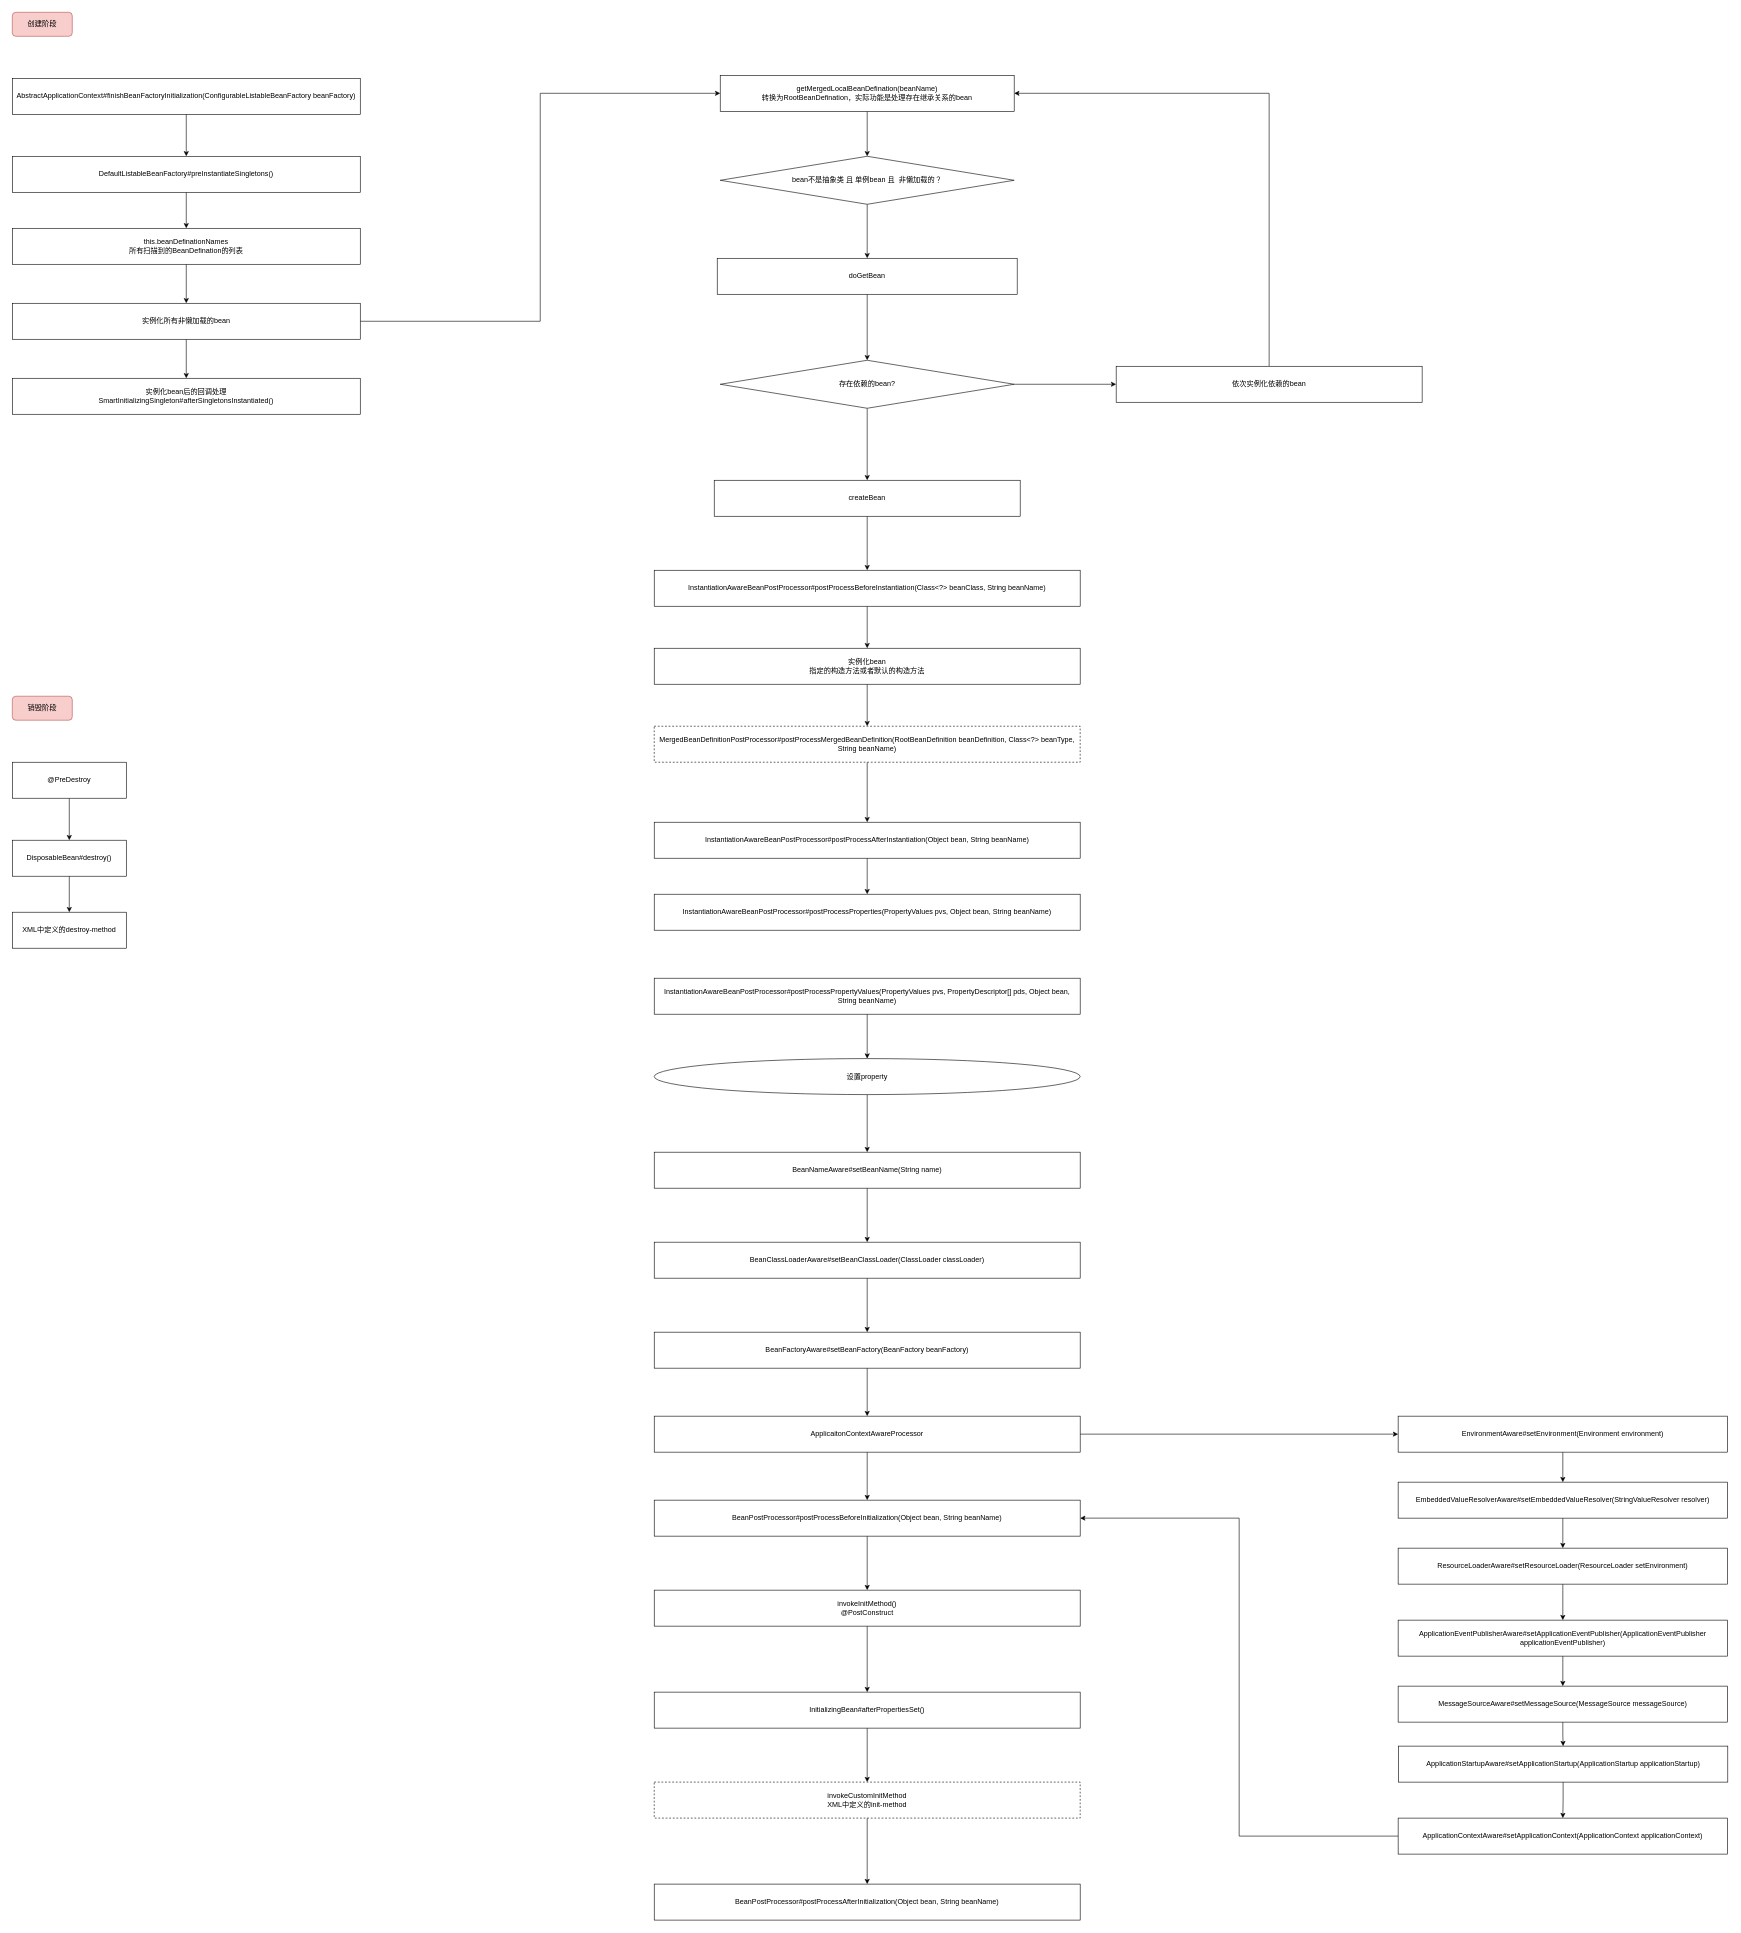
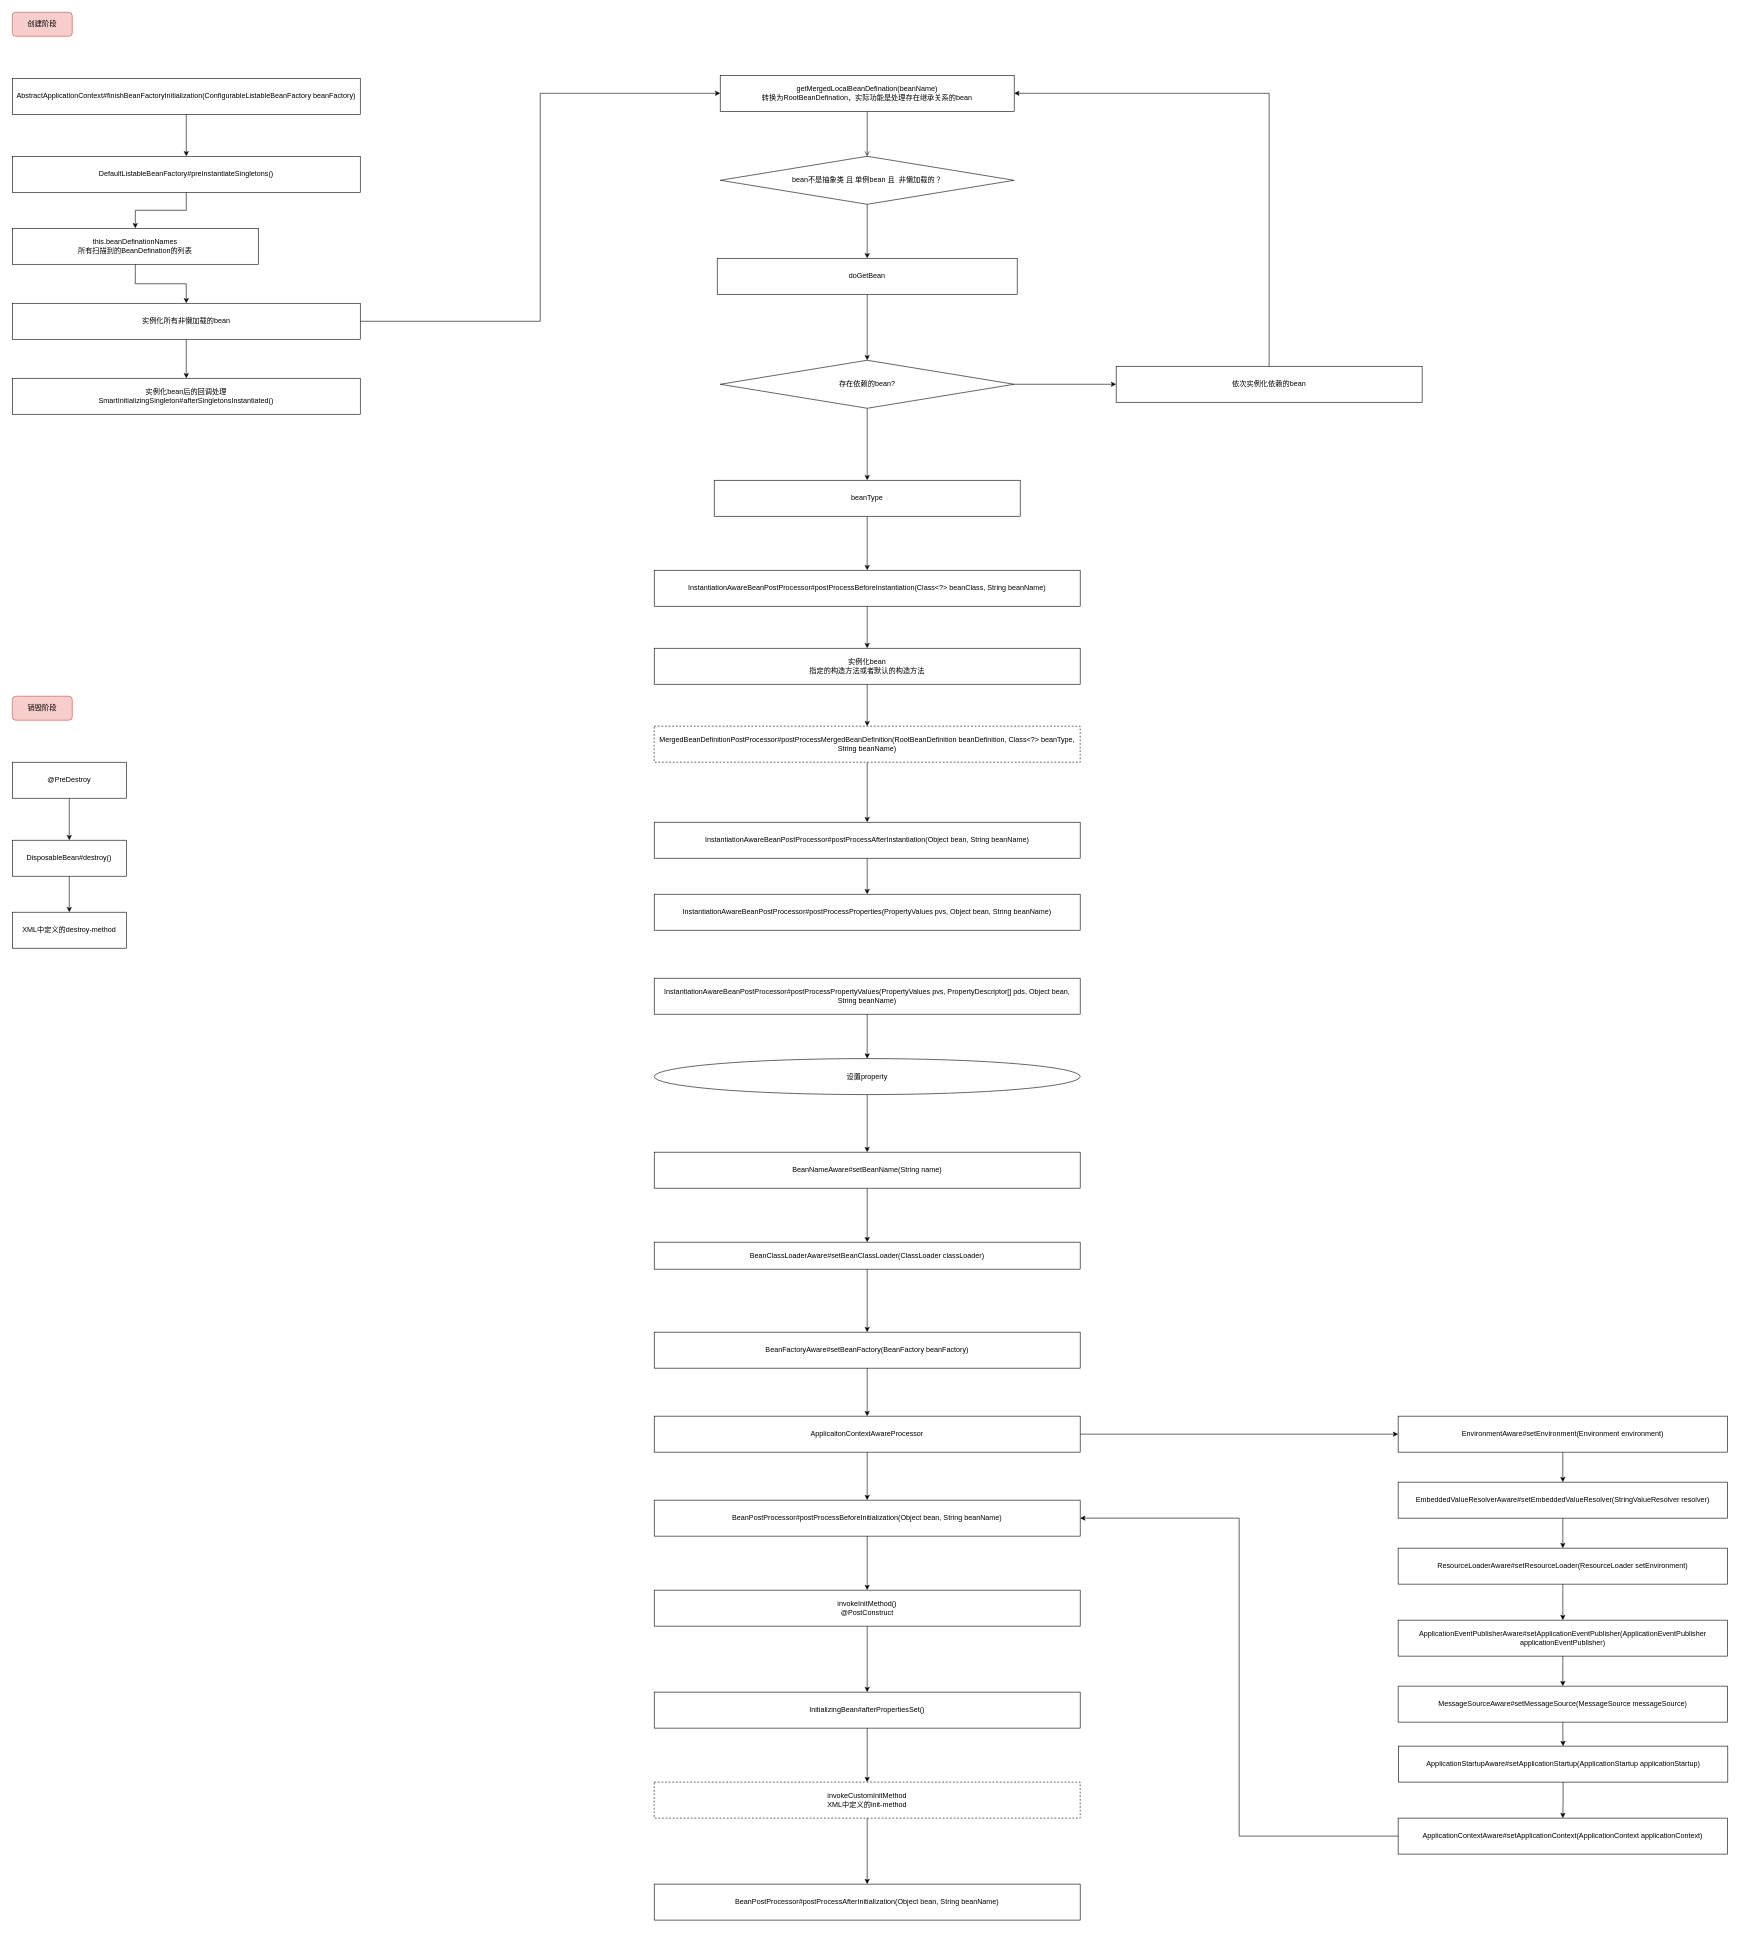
(867, 150) -> (867, 152)
(186, 246) -> (135, 246)
(867, 498) -> (867, 498)
(867, 1260) -> (867, 1256)
